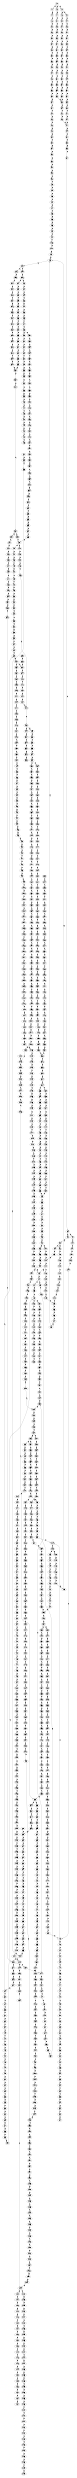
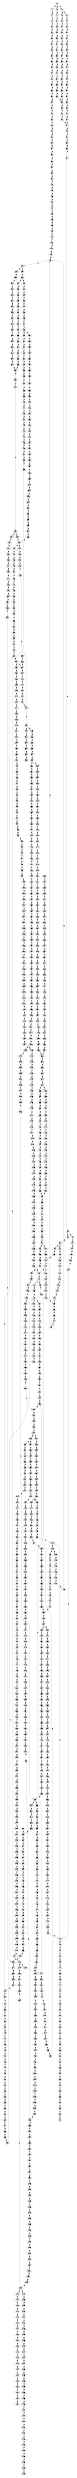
none -> (24, 449)
(24, 1056) -> (23, 1053)
